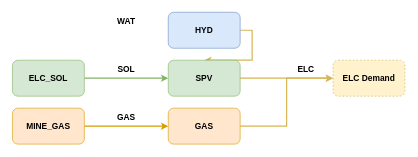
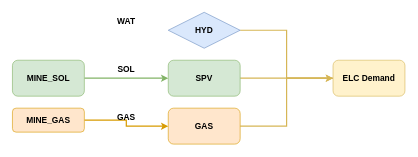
(204, 30) -> (204, 30)
(252, 53) -> (287, 35)
(306, 69) -> none
(48, 78) -> (48, 78)
(284, 78) -> (331, 78)
(369, 78) -> (369, 78)
(48, 126) -> (48, 120)
